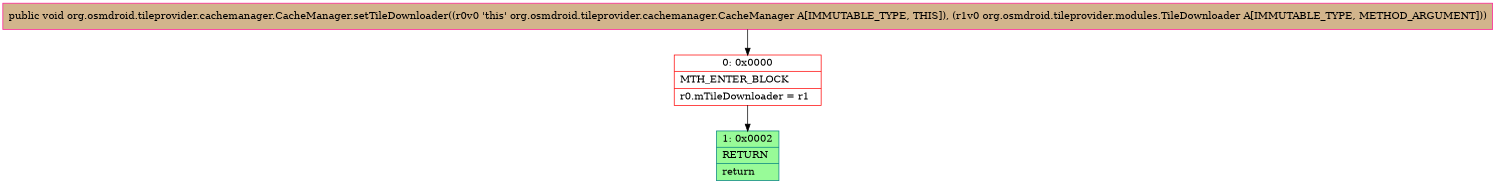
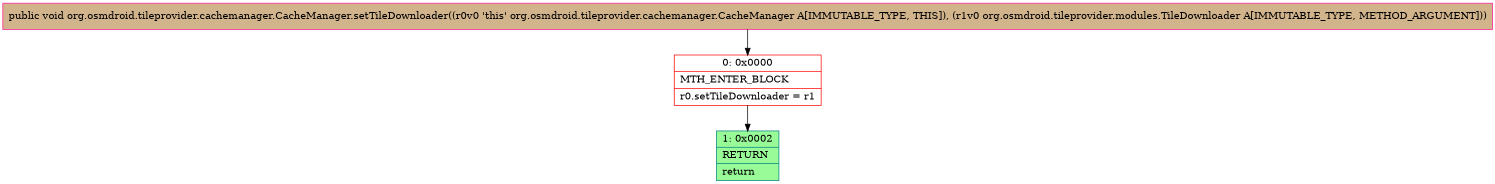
(745, 97) -> (748, 97)
